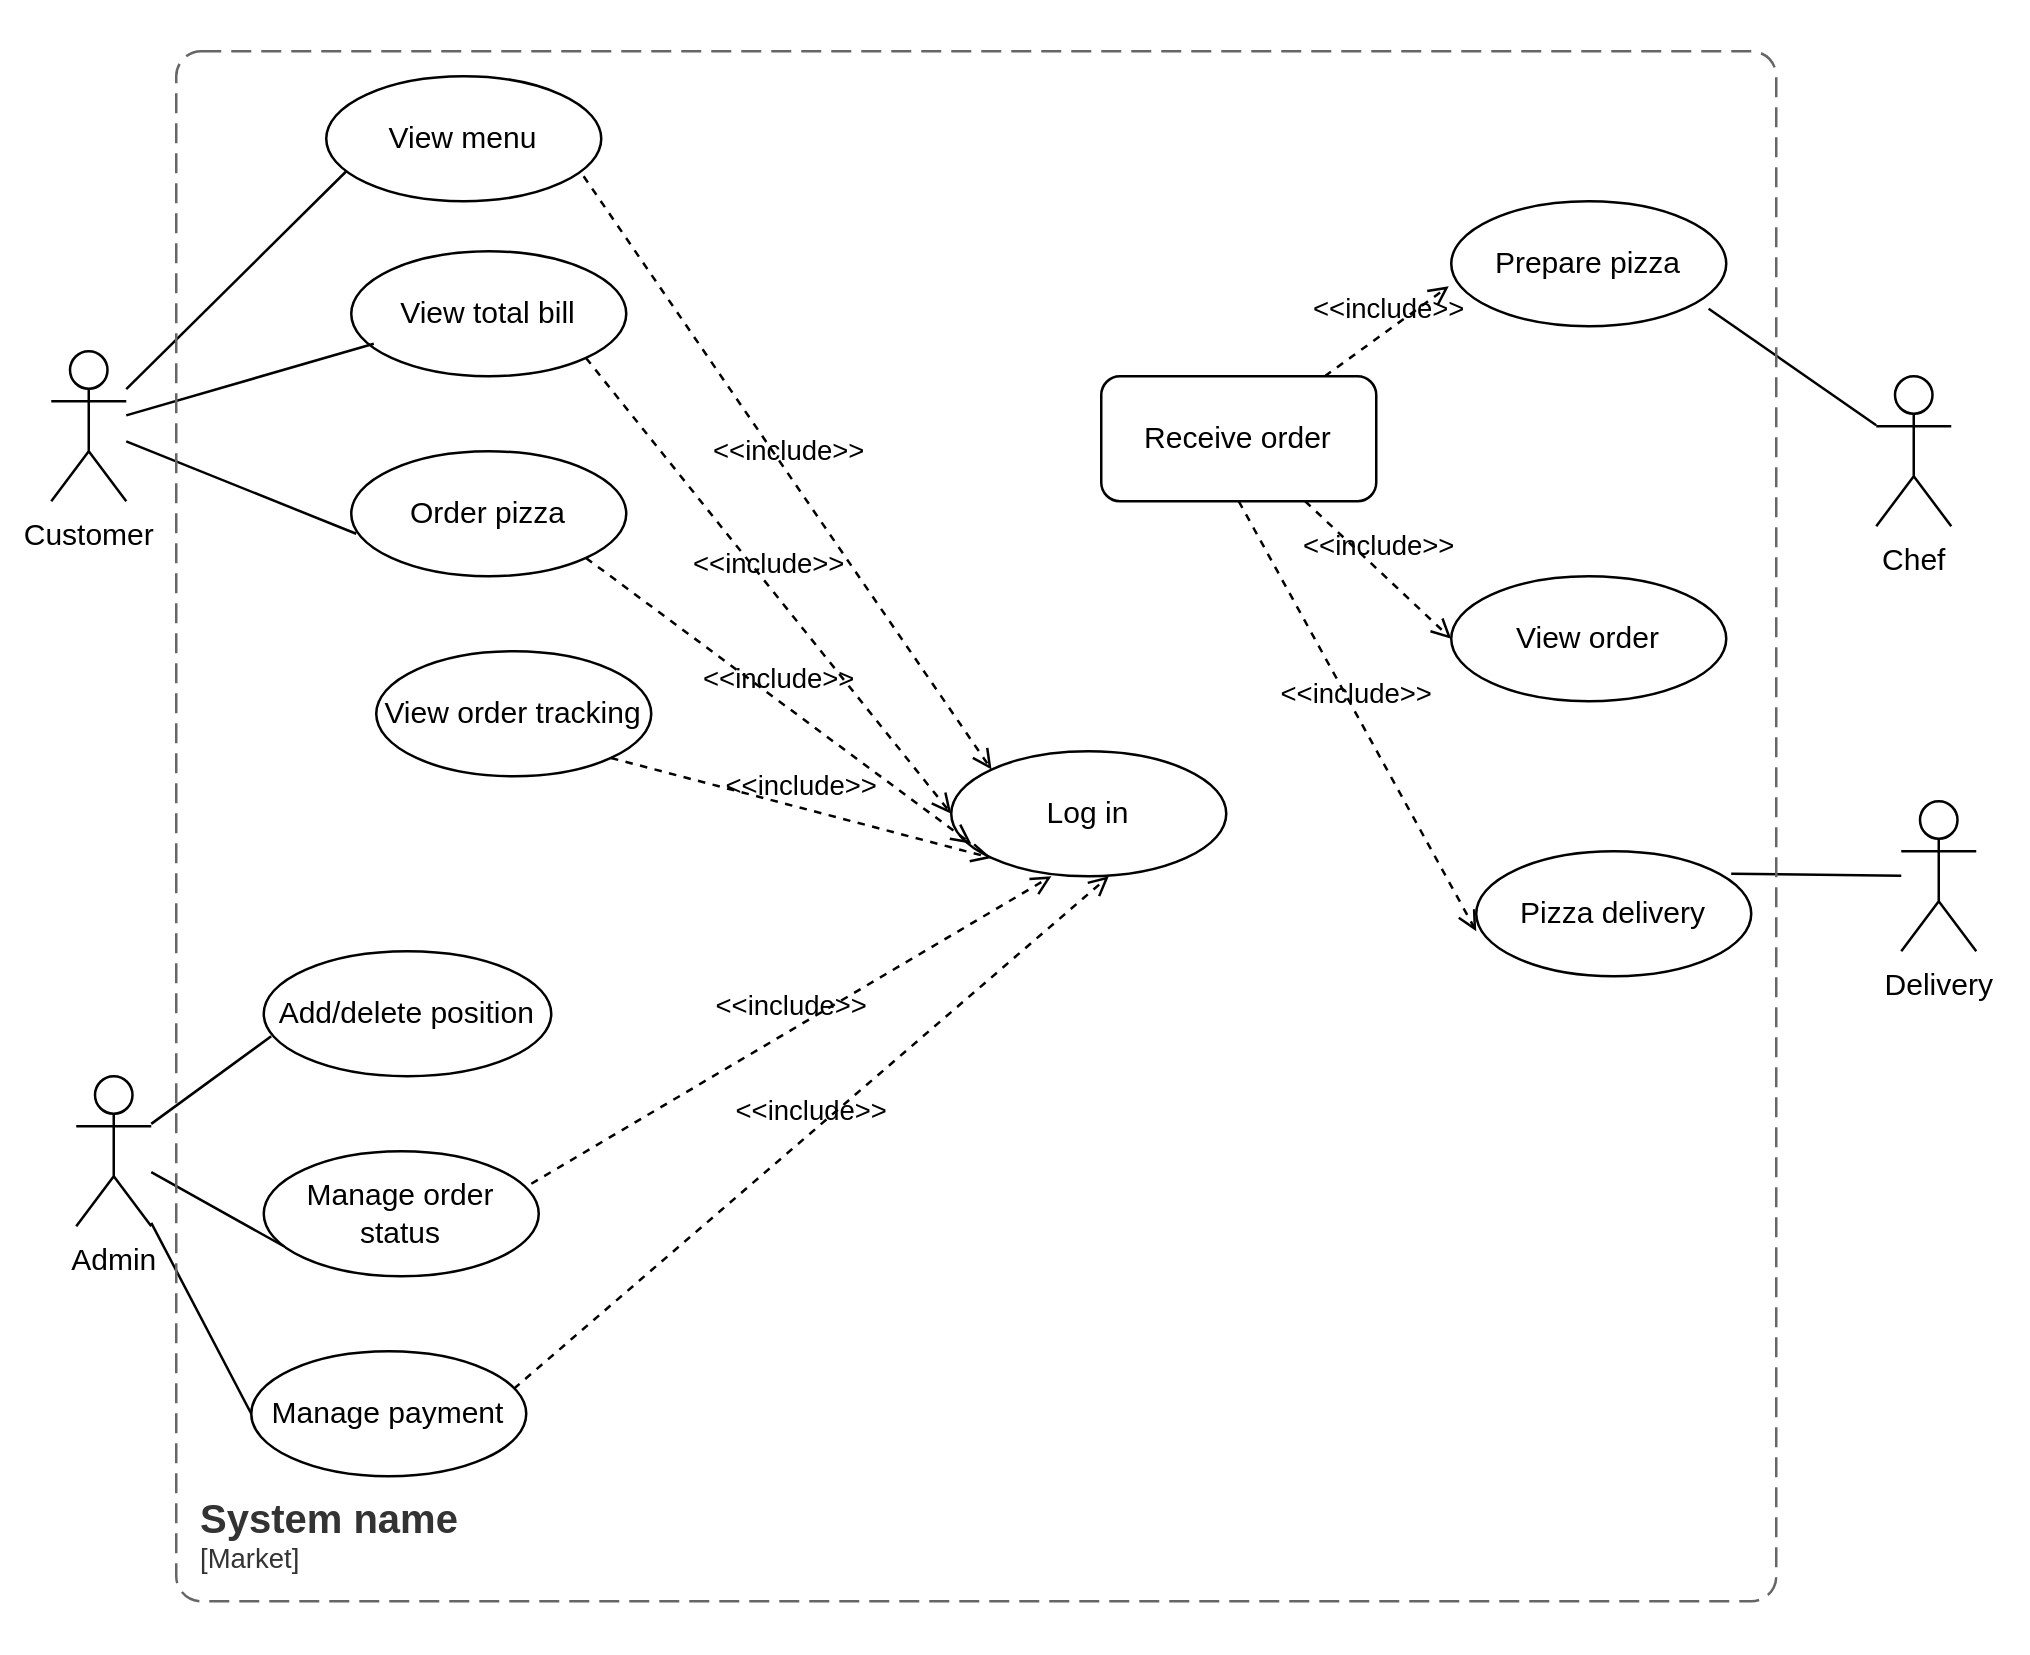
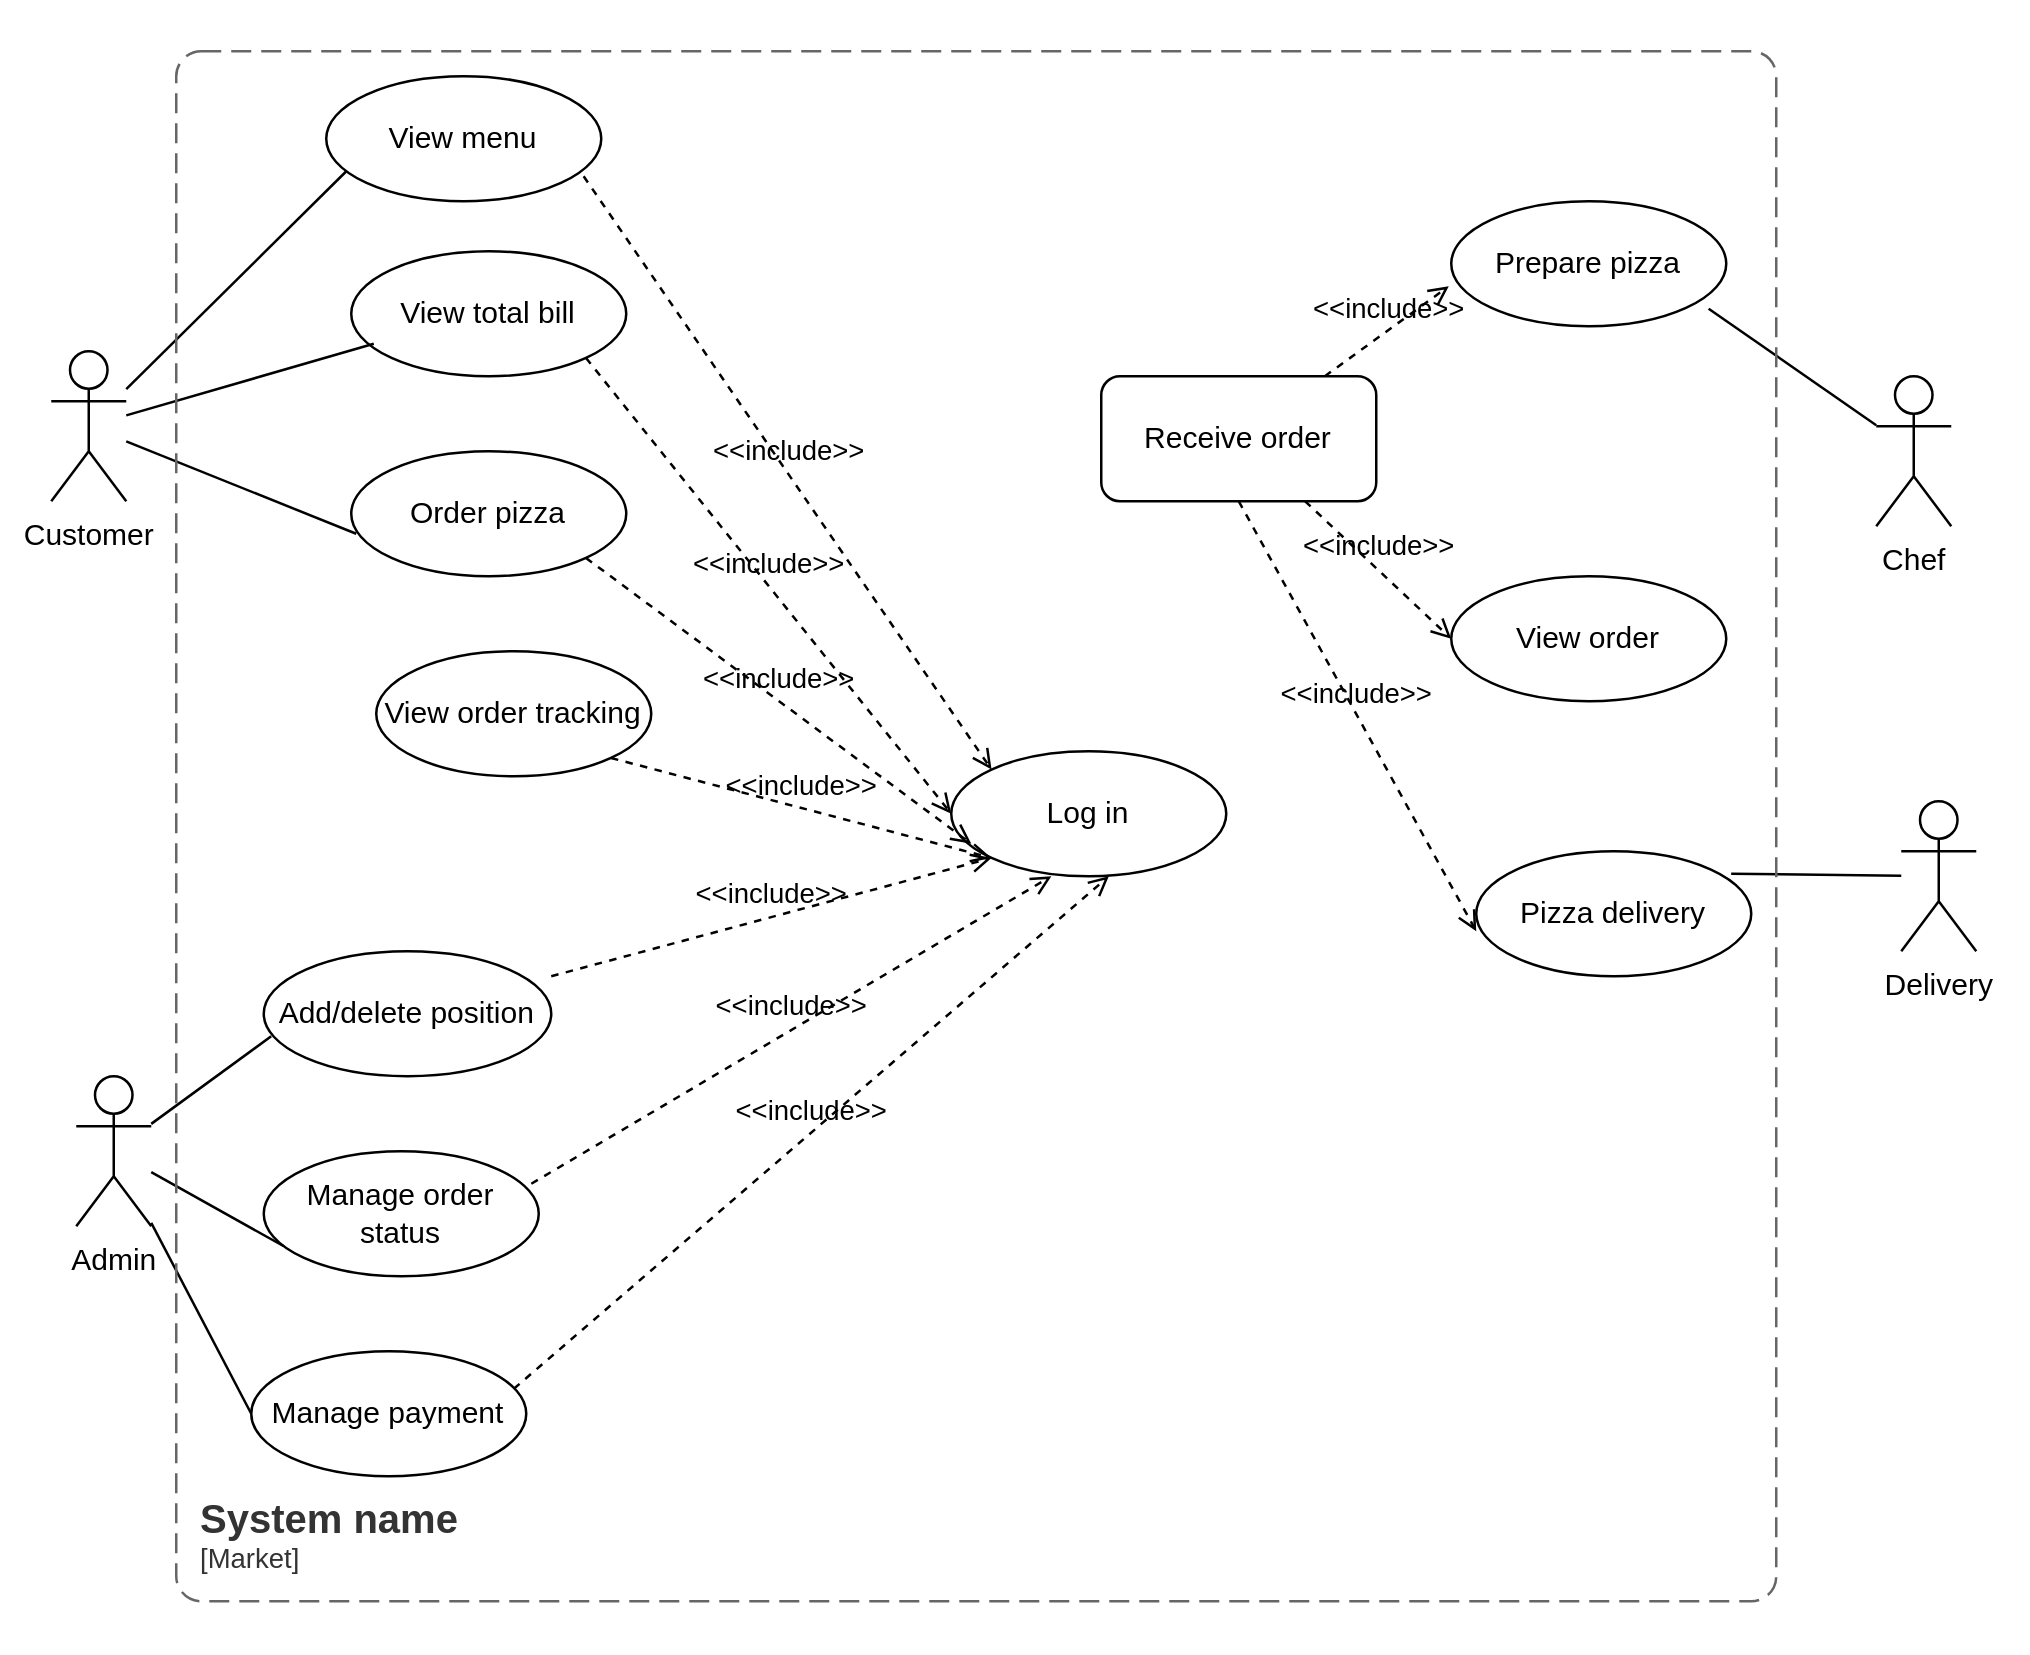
none -> (769, 918)
